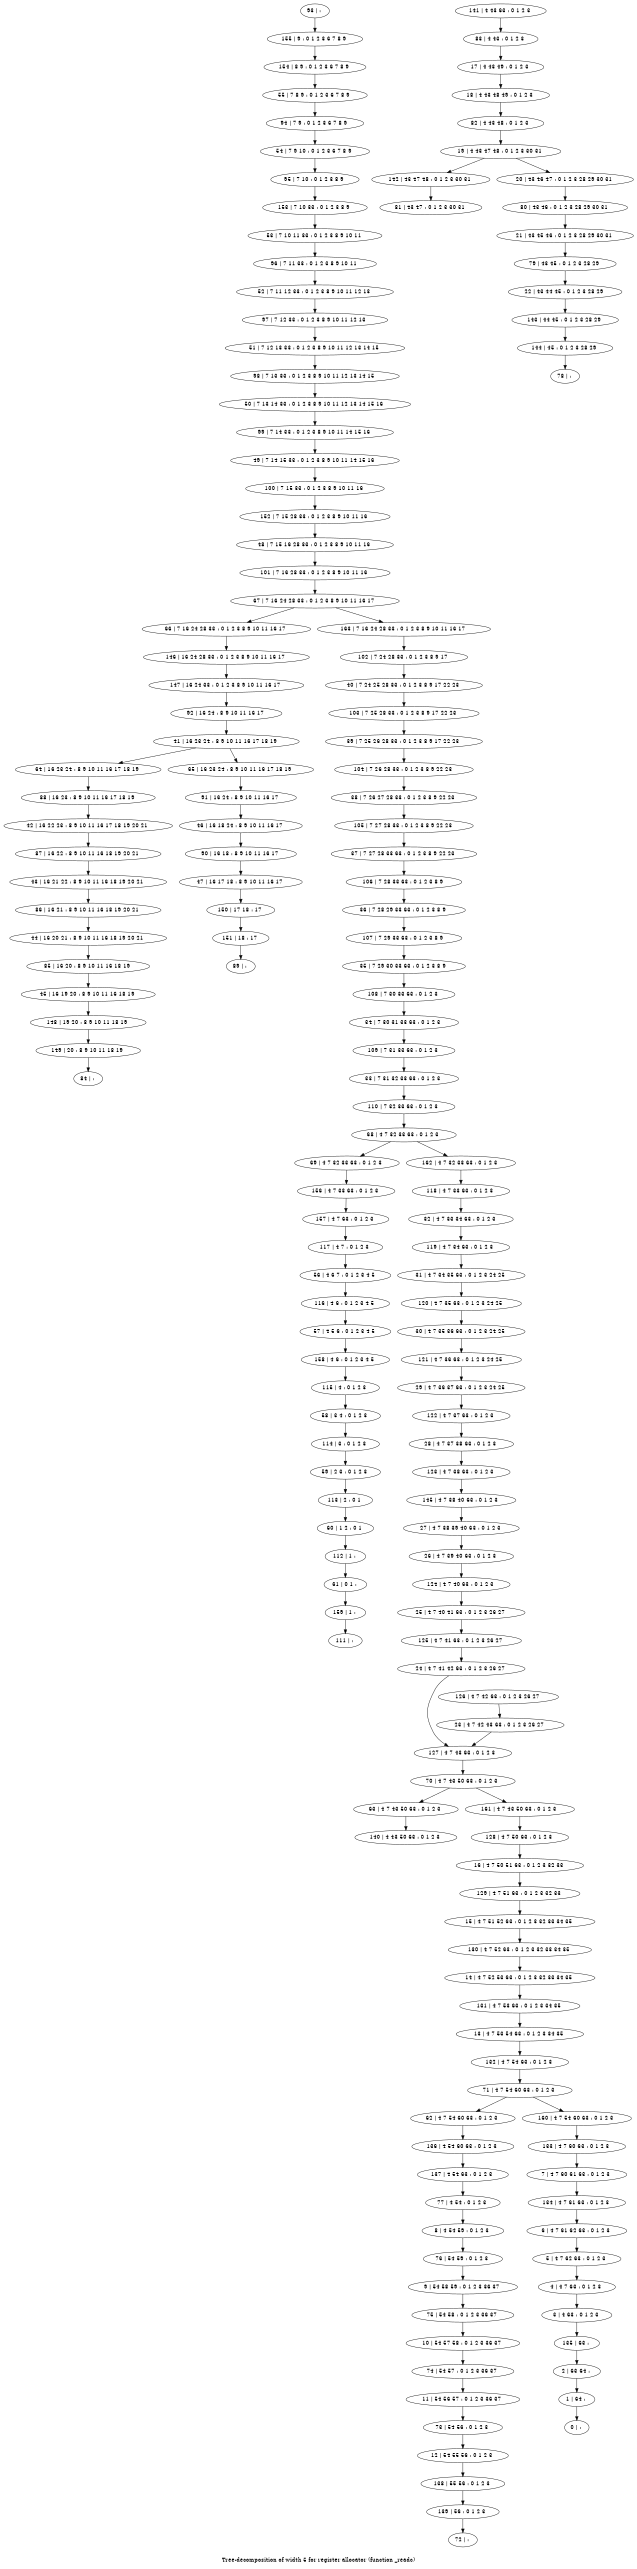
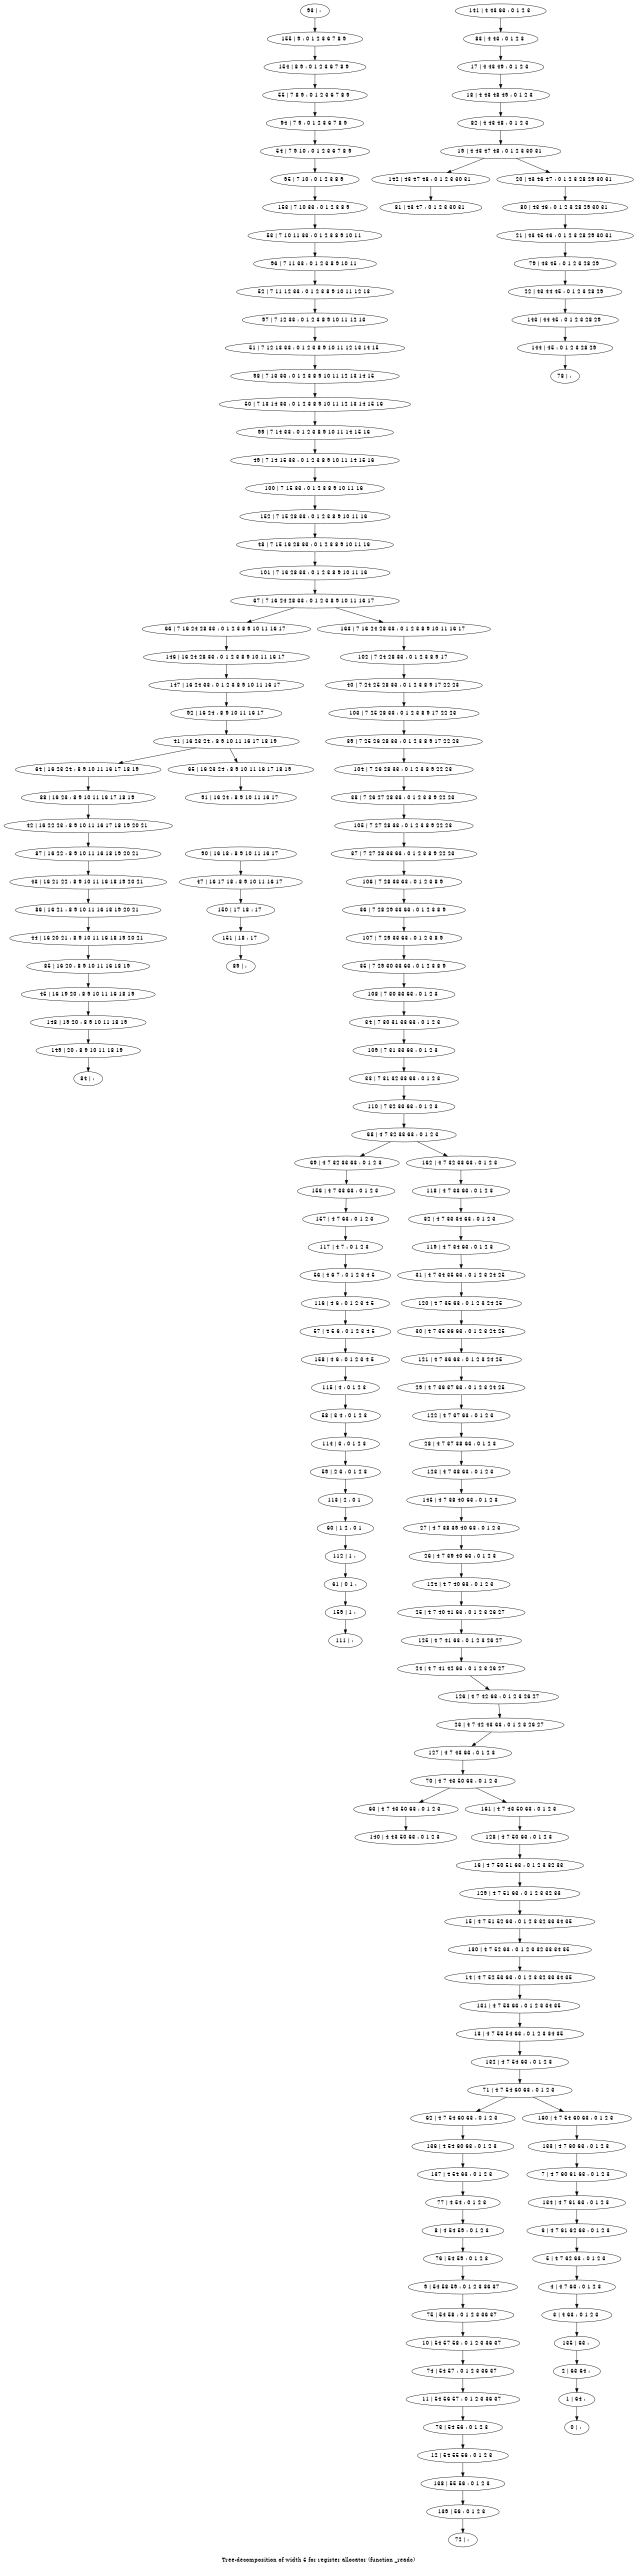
(241, 826) -> none
(428, 1709) -> (478, 1682)
